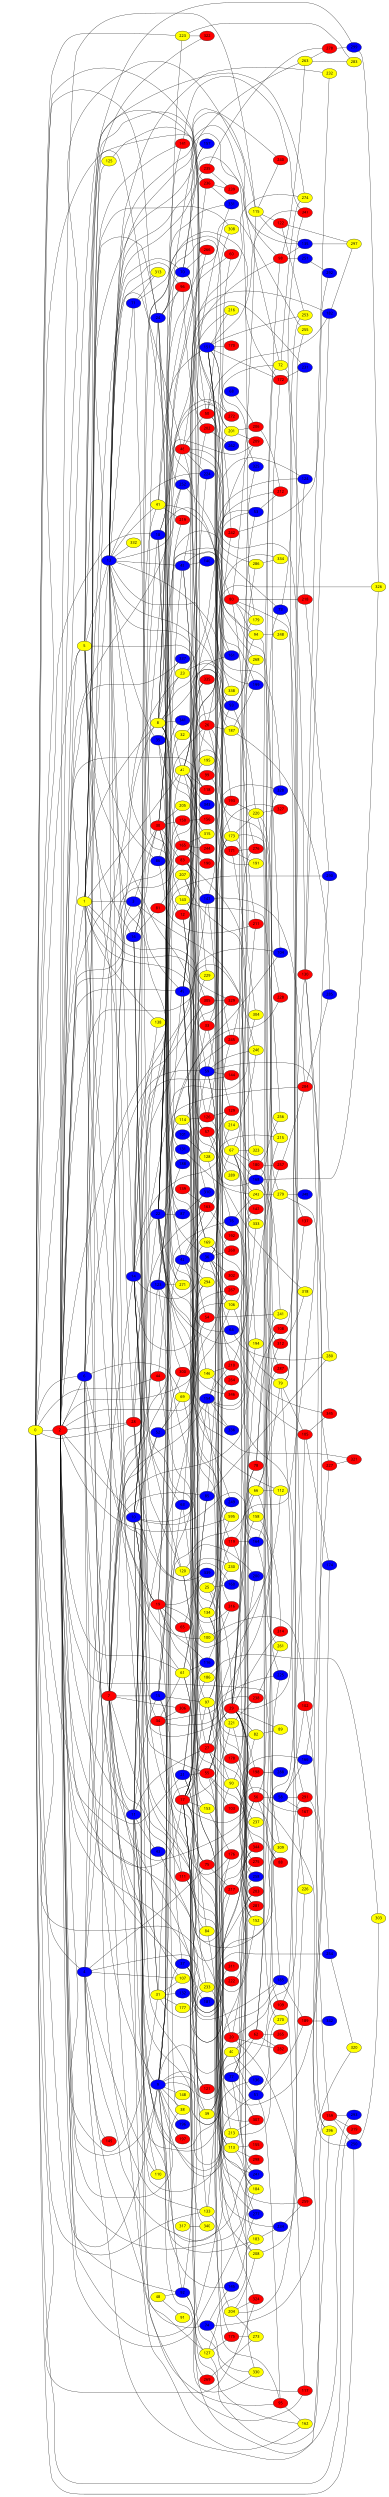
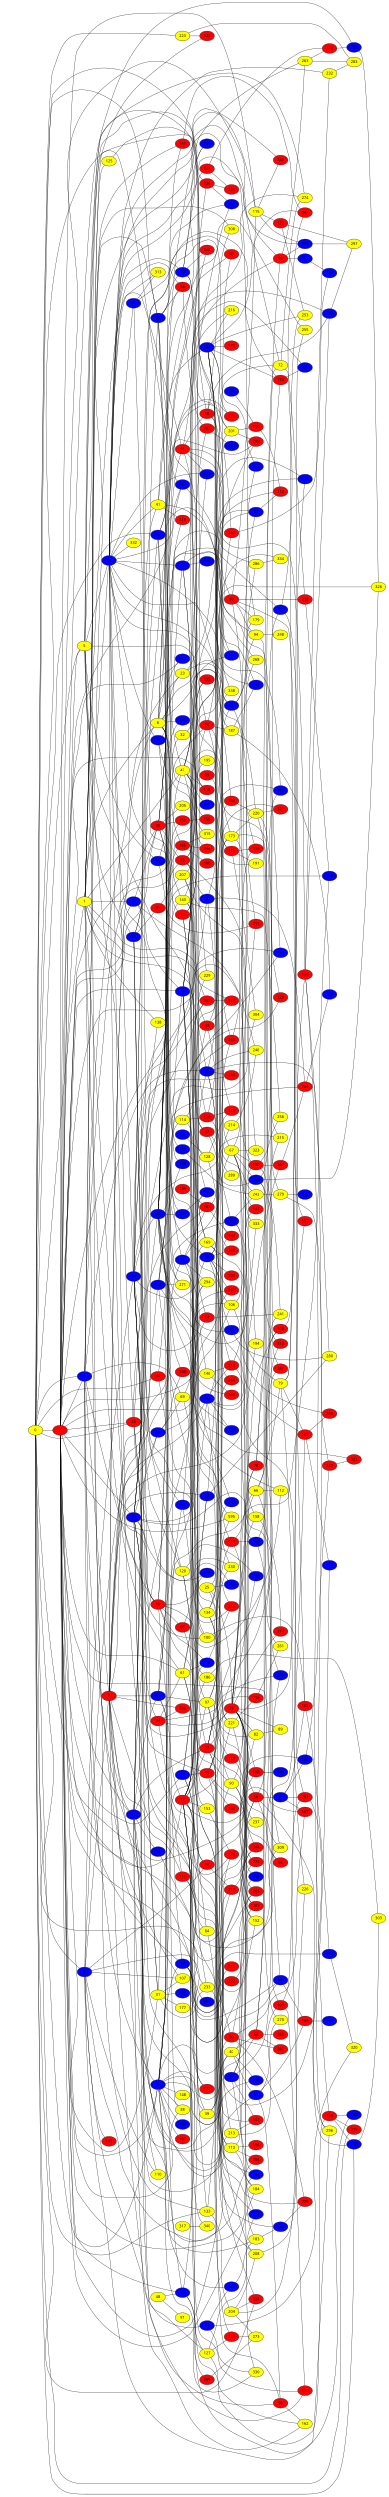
none -> (342, 68)
(169, 379) -> none
(305, 1292) -> none
